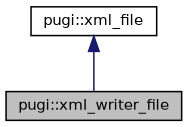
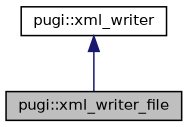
(94, 21) -> (94, 21)
